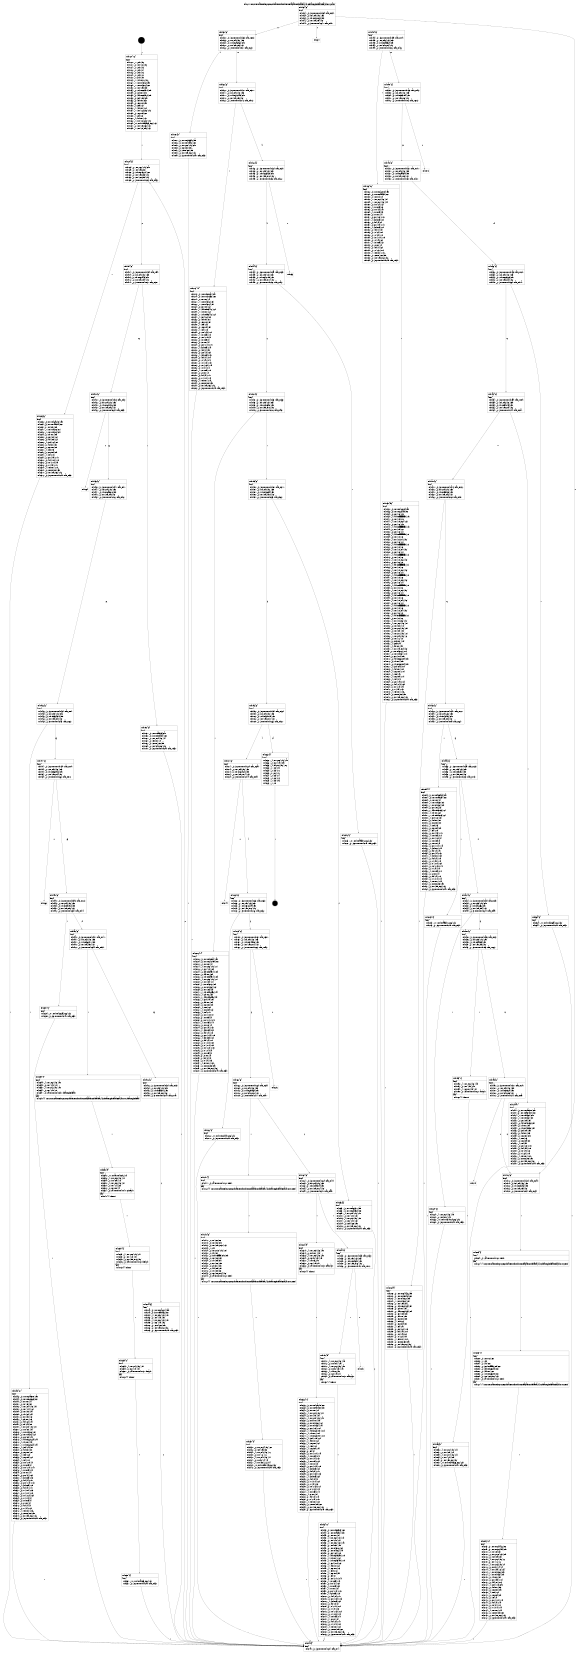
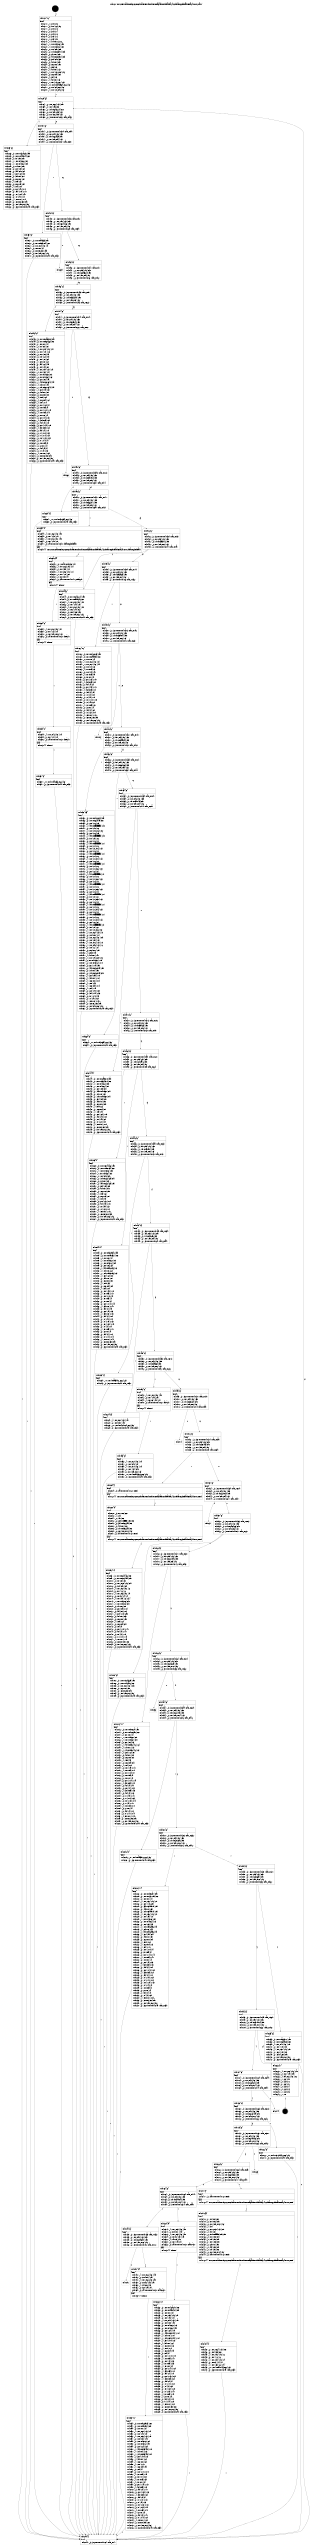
(574, 491) -> (212, 1466)
none -> (141, 555)
(419, 892) -> (122, 1114)
